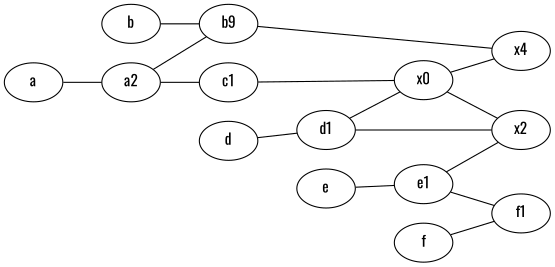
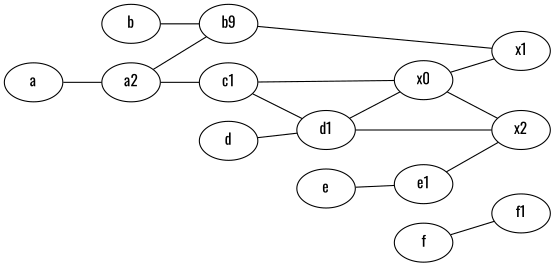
(521, 51) -> (521, 51)
none -> (277, 106)
(473, 199) -> none
